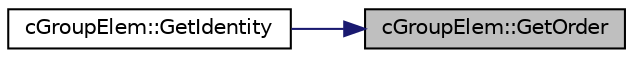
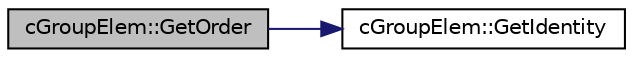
(318, 29) -> (295, 29)
